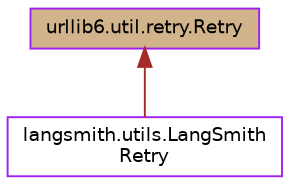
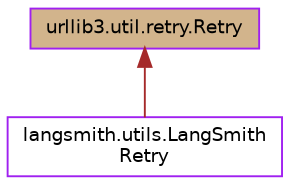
(145, 29) -> (145, 29)
